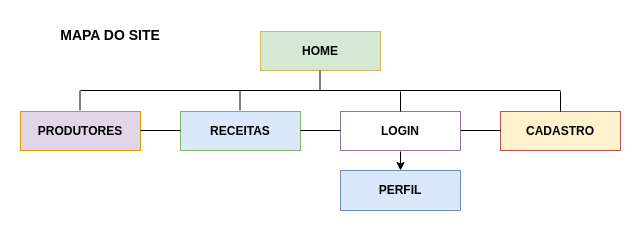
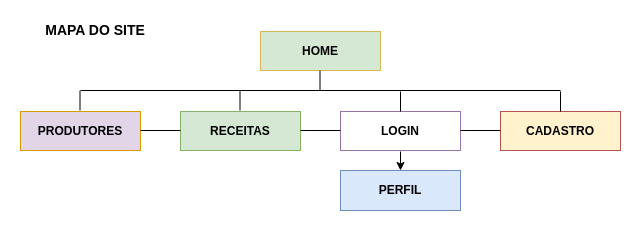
(111, 36) -> (96, 31)
(241, 131) -> (241, 131)
